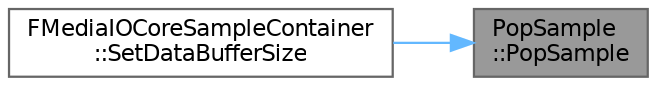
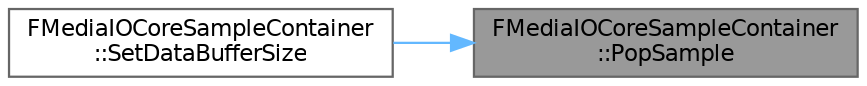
(561, 43) -> (666, 43)
